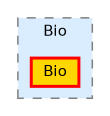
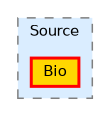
(55, 32) -> (55, 32)
